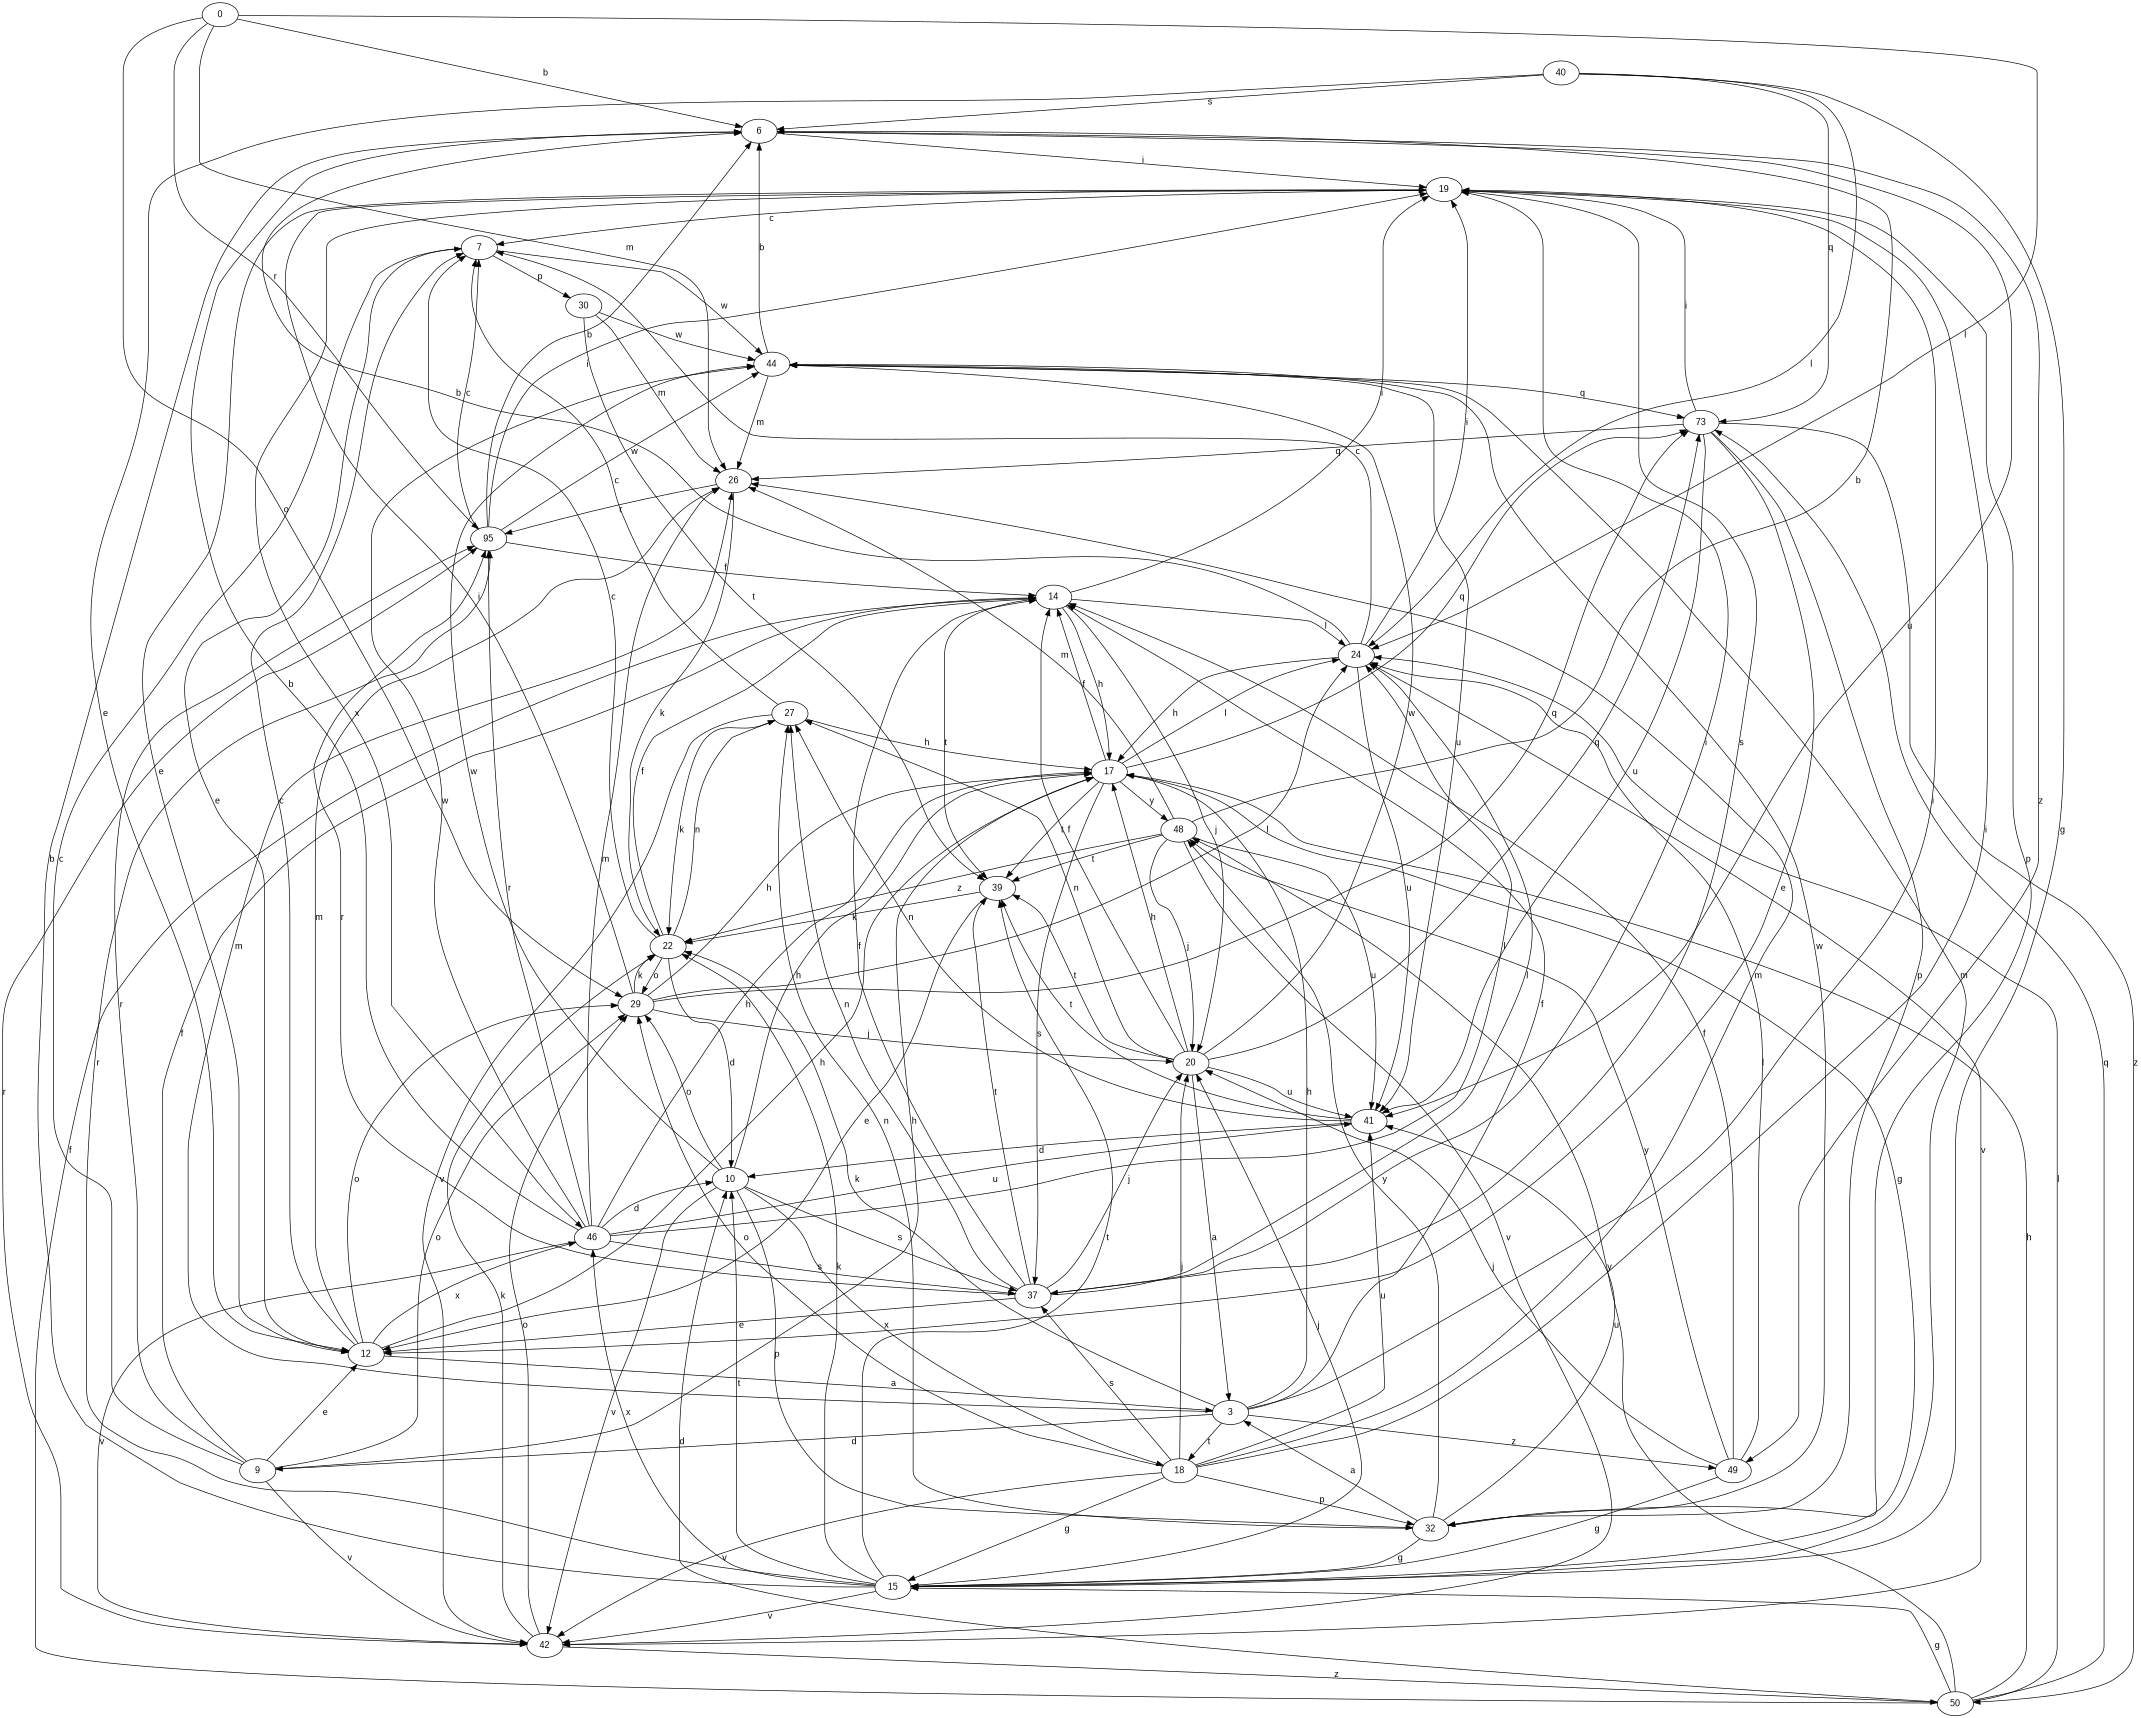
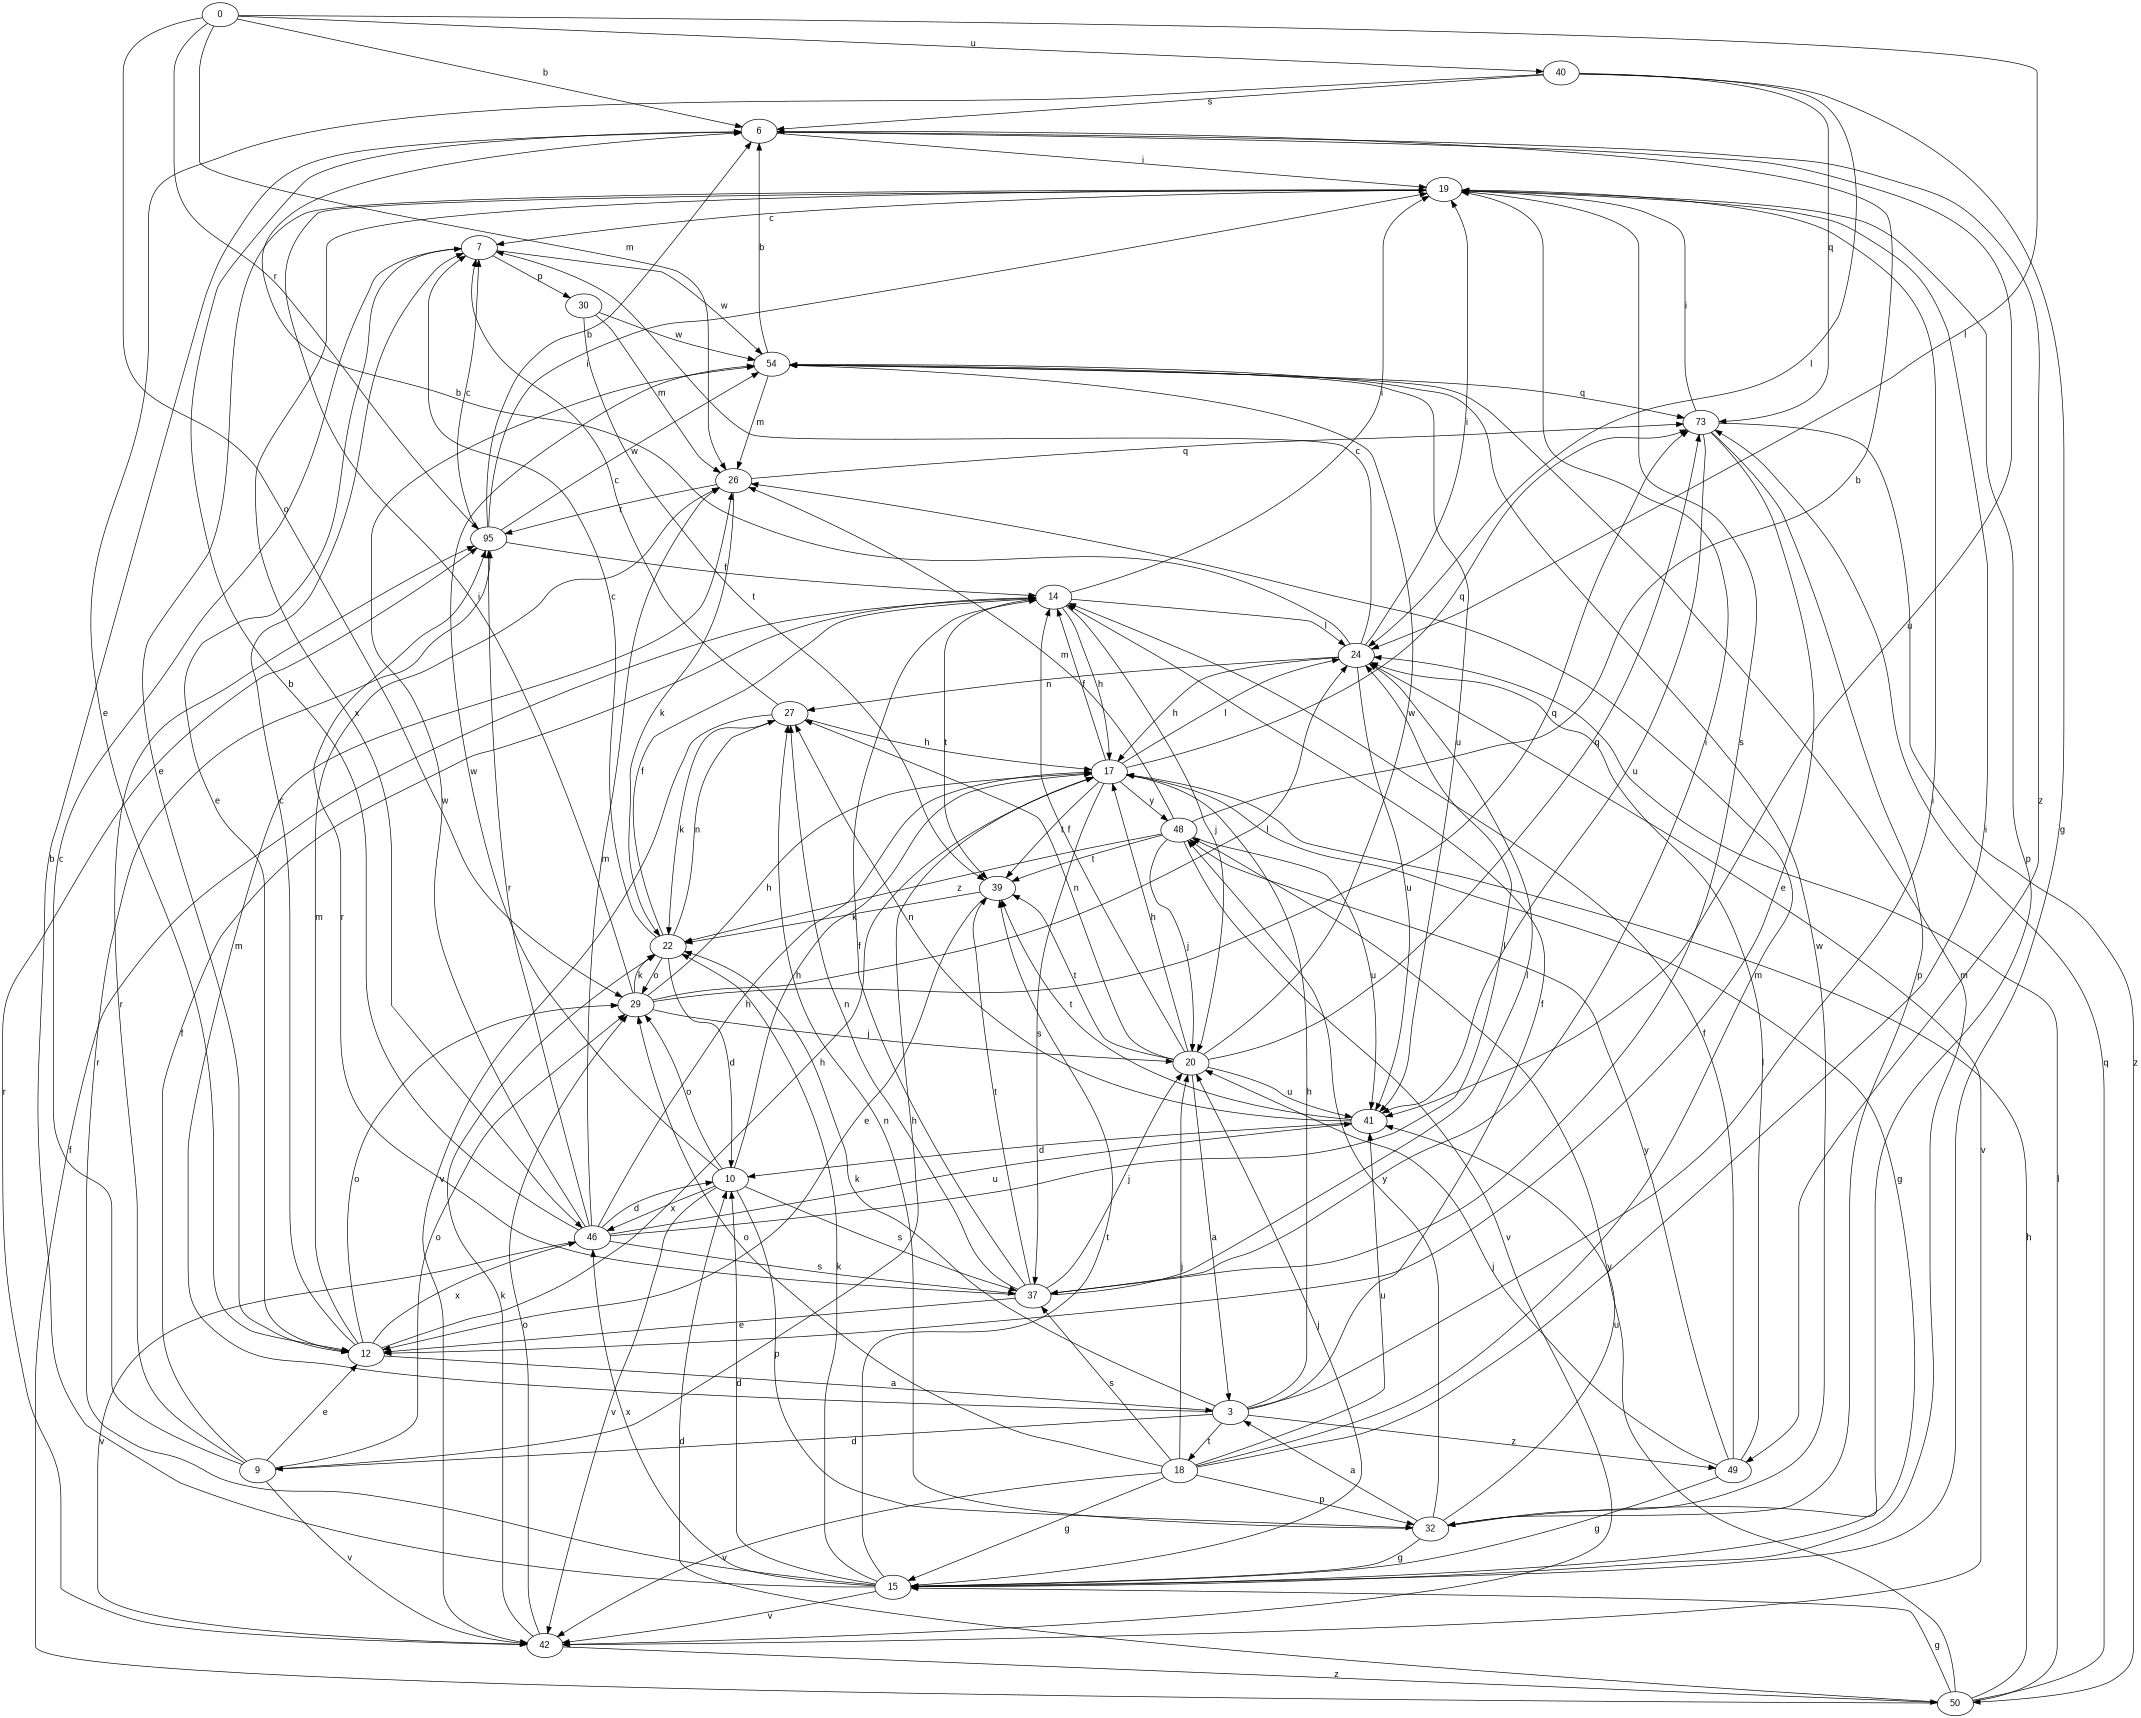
none -> (887, 44)
(772, 364) -> (772, 364)
(1221, 455) -> (1214, 445)
none -> (1089, 675)
(927, 1358) -> (656, 1210)
(739, 1383) -> (739, 1383)
